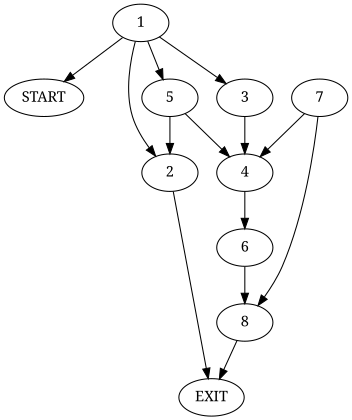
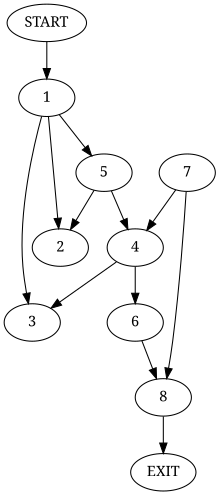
(98, 56) -> (47, 55)
(245, 130) -> (88, 282)
(190, 280) -> none
